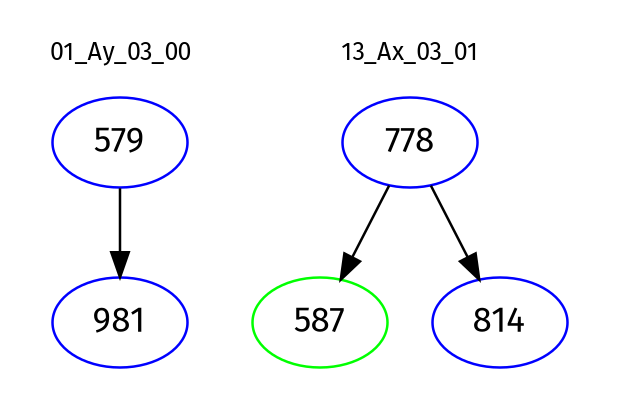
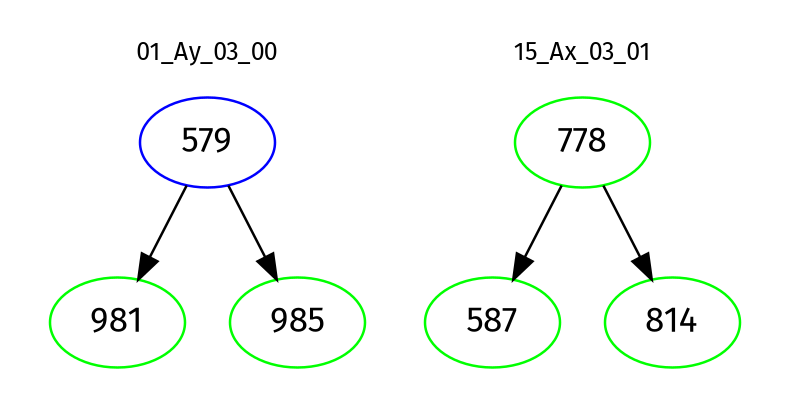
(410, 54) -> (582, 54)
(410, 142) -> (582, 142)
(120, 322) -> (118, 322)
none -> (298, 322)
(500, 322) -> (672, 322)
